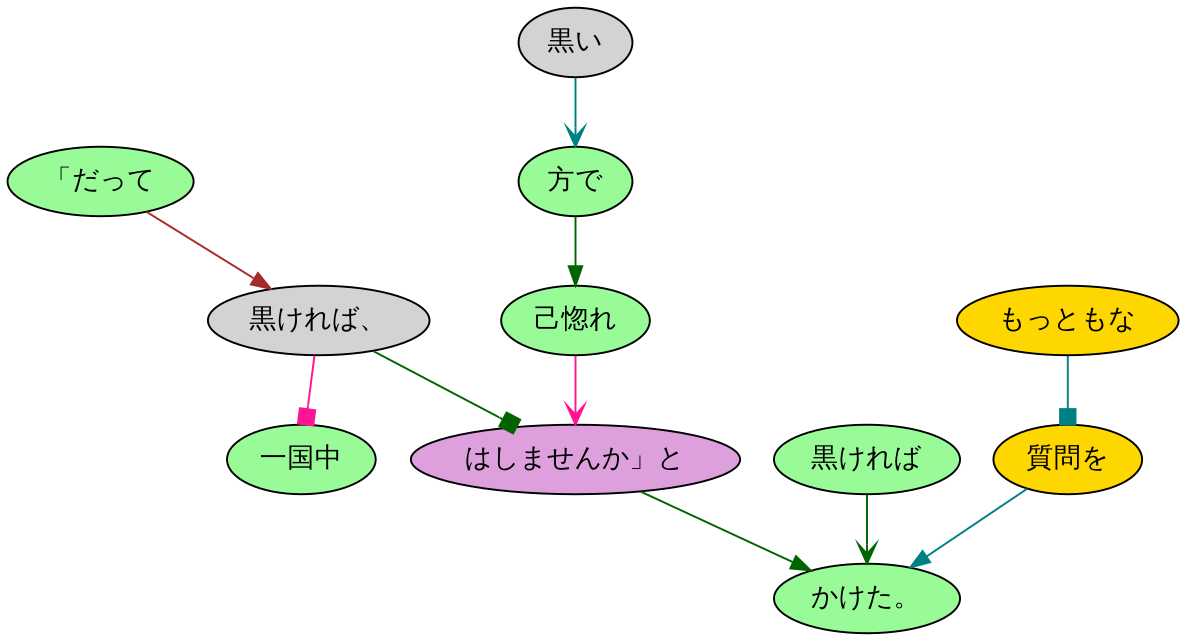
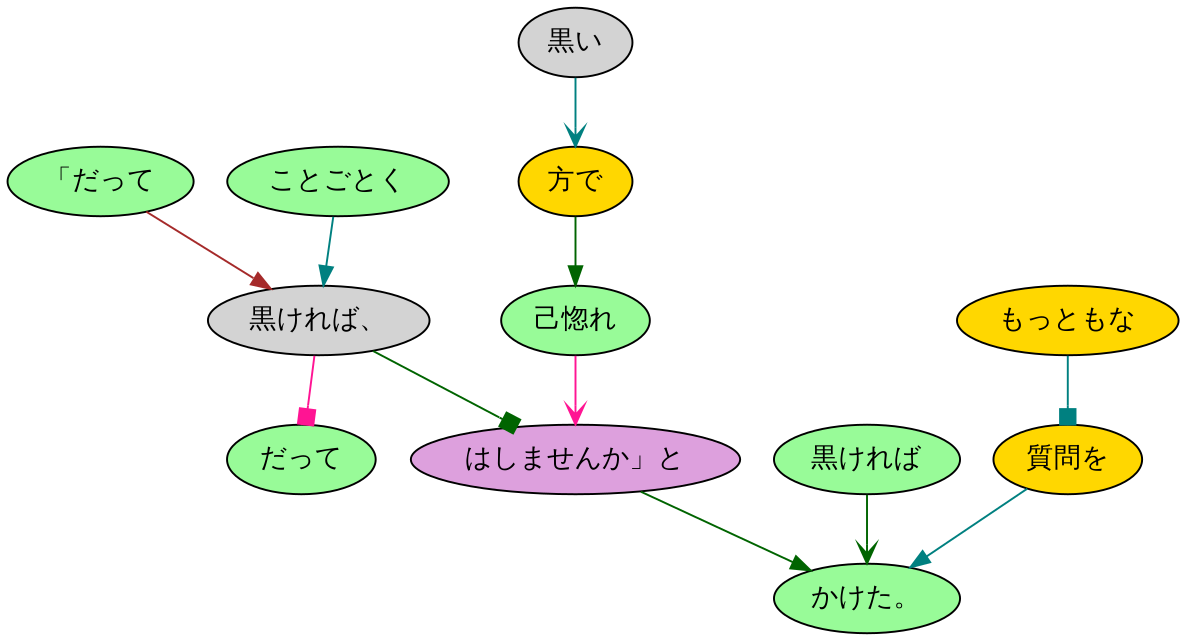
none -> (338, 181)
(575, 181) -> (575, 181)
(301, 459) -> (301, 459)
